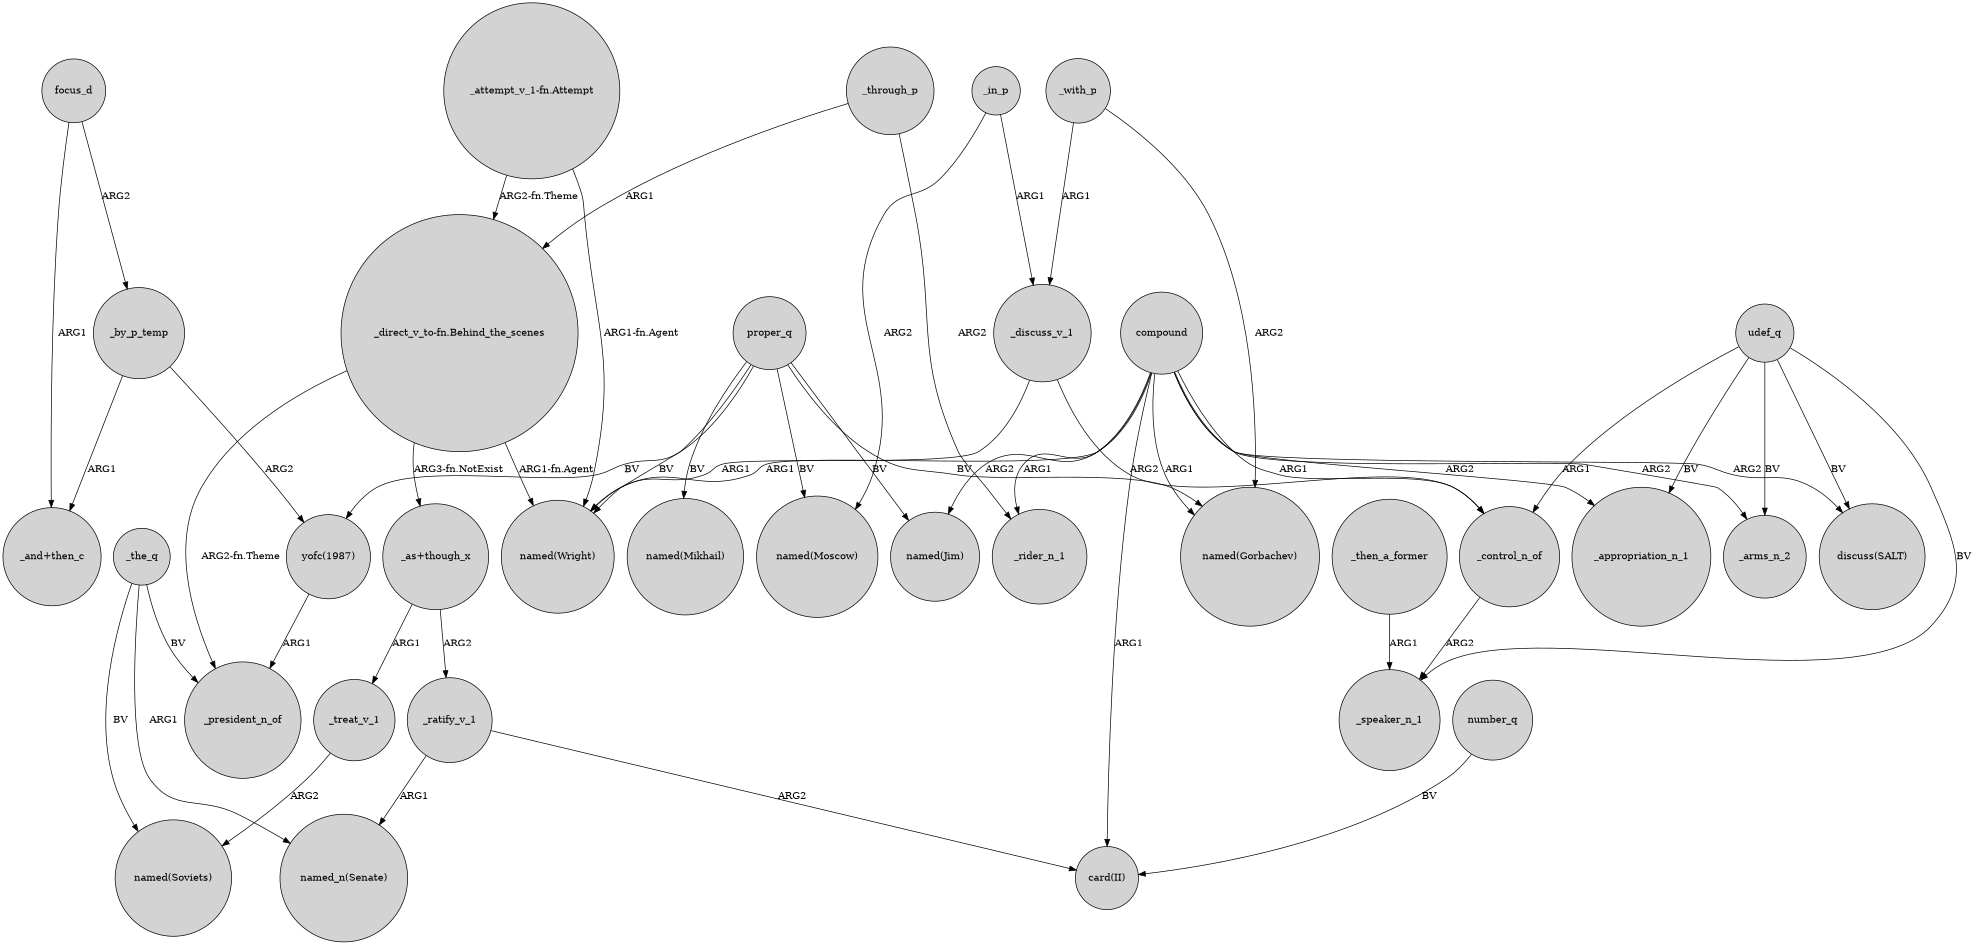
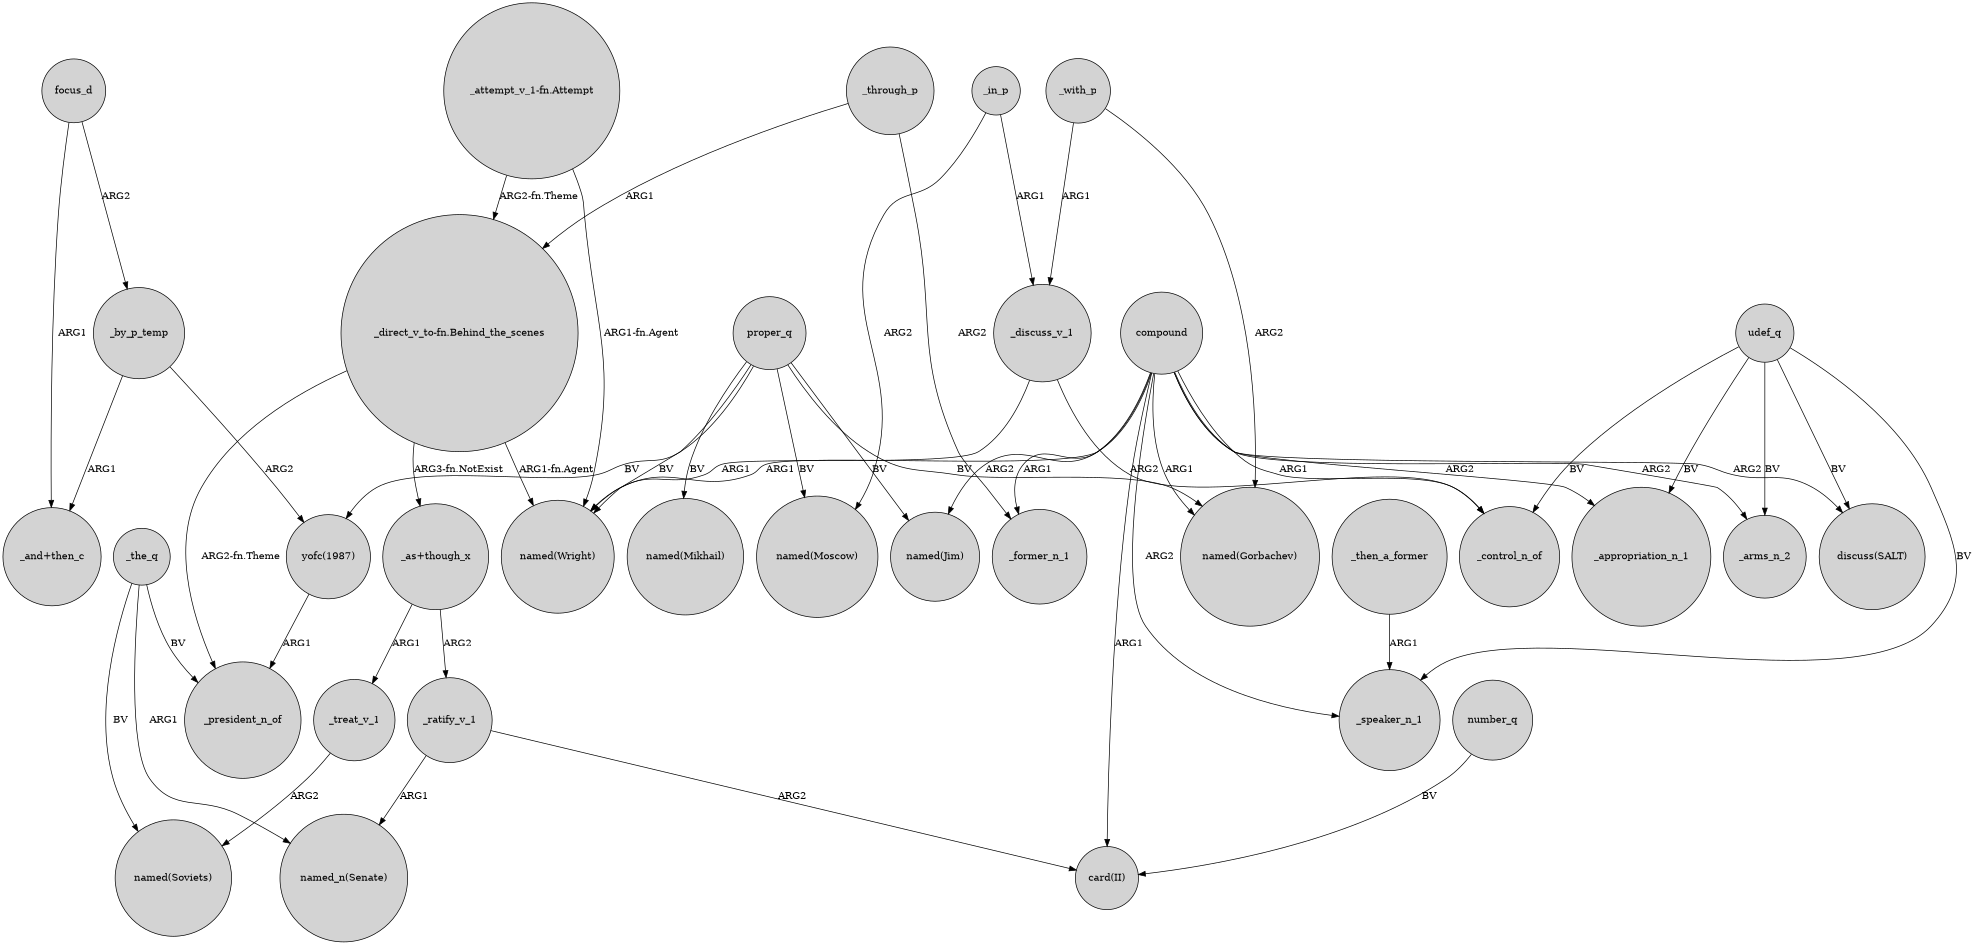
(1577, 470) -> (1577, 470)
(1040, 557) -> (1040, 557)
(1452, 635) -> (1137, 606)
